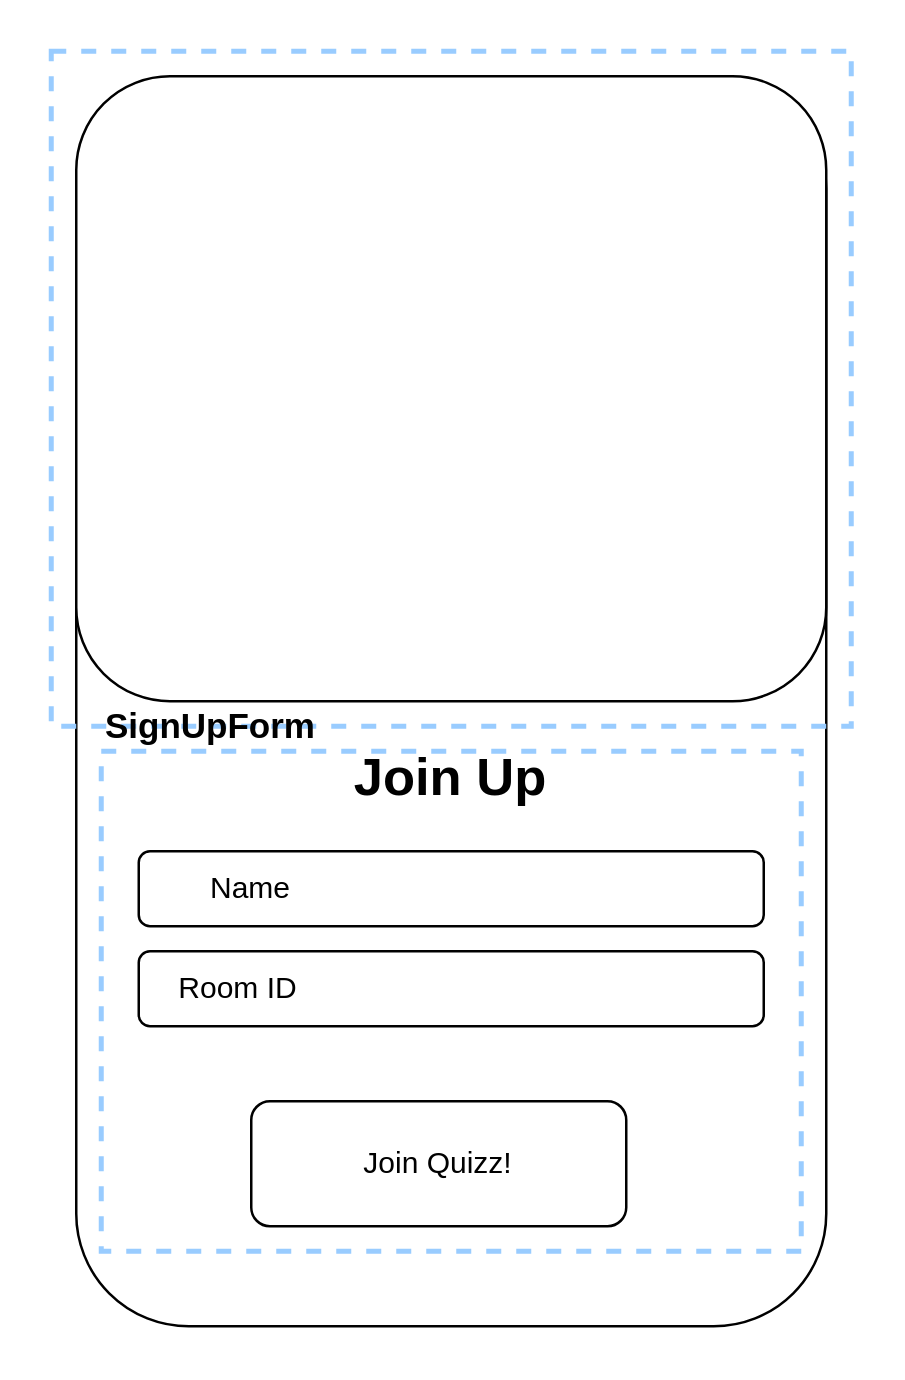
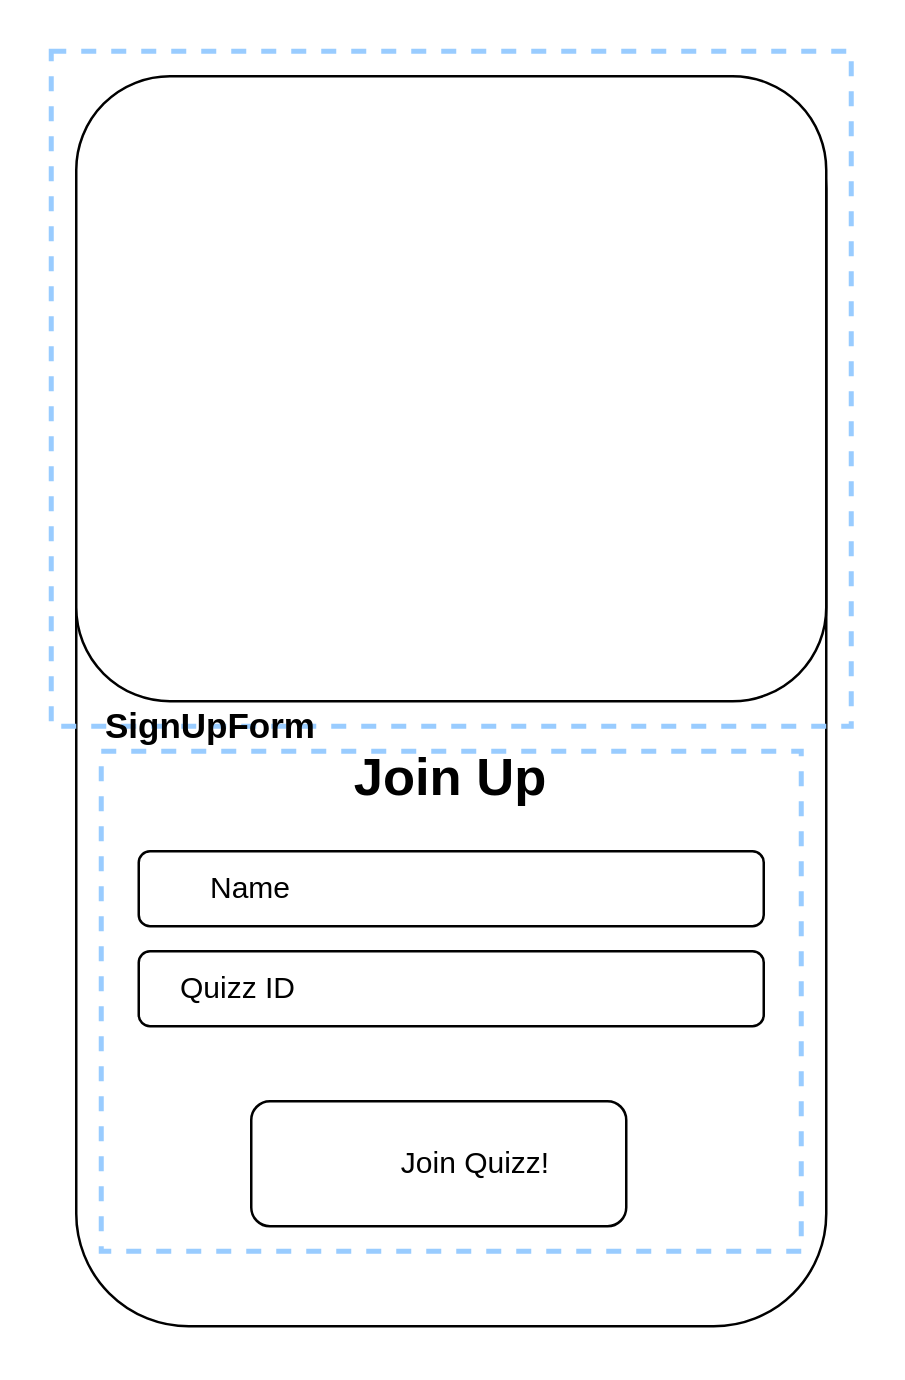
(239, 989) -> (239, 989)
(439, 1164) -> (476, 1164)
